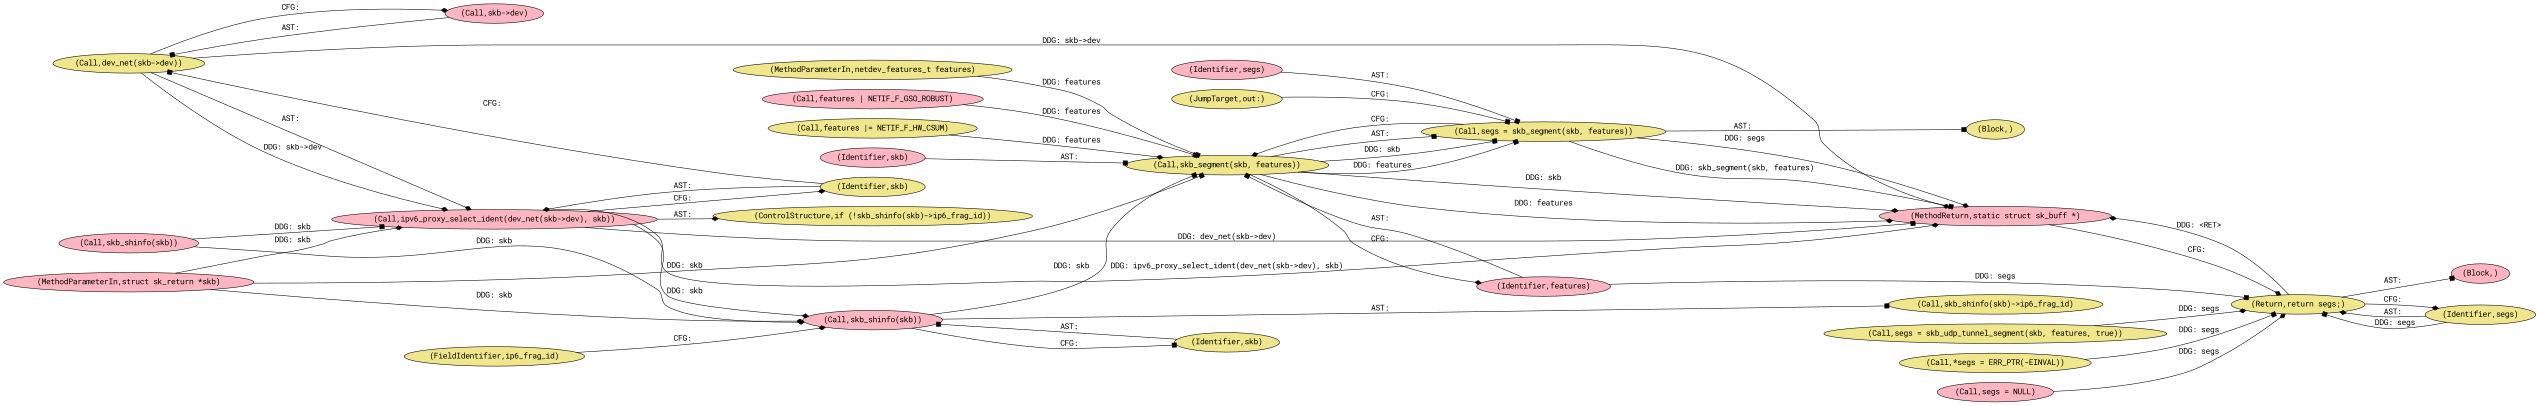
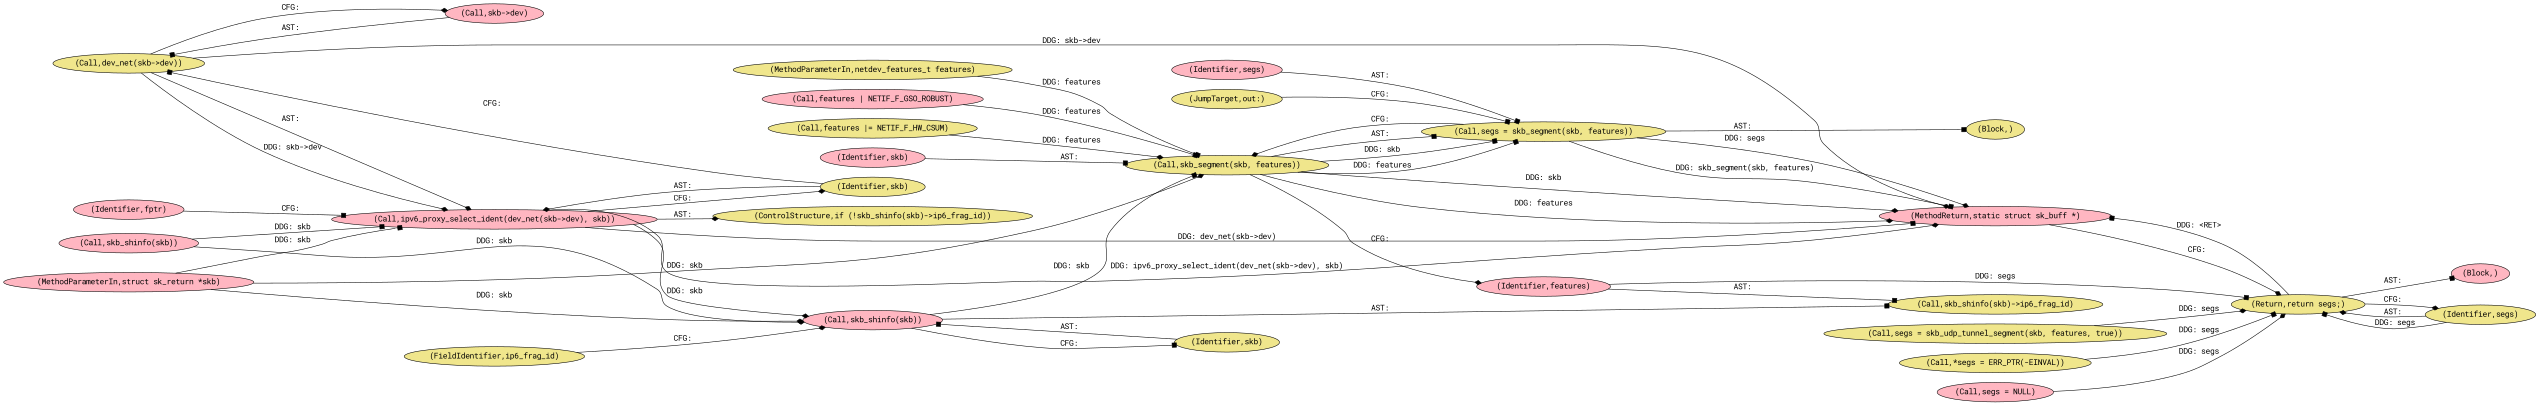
none -> (129, 210)
(1385, 230) -> (1750, 295)
(2210, 239) -> (2210, 239)
(297, 250) -> (297, 250)
(732, 268) -> (732, 268)
